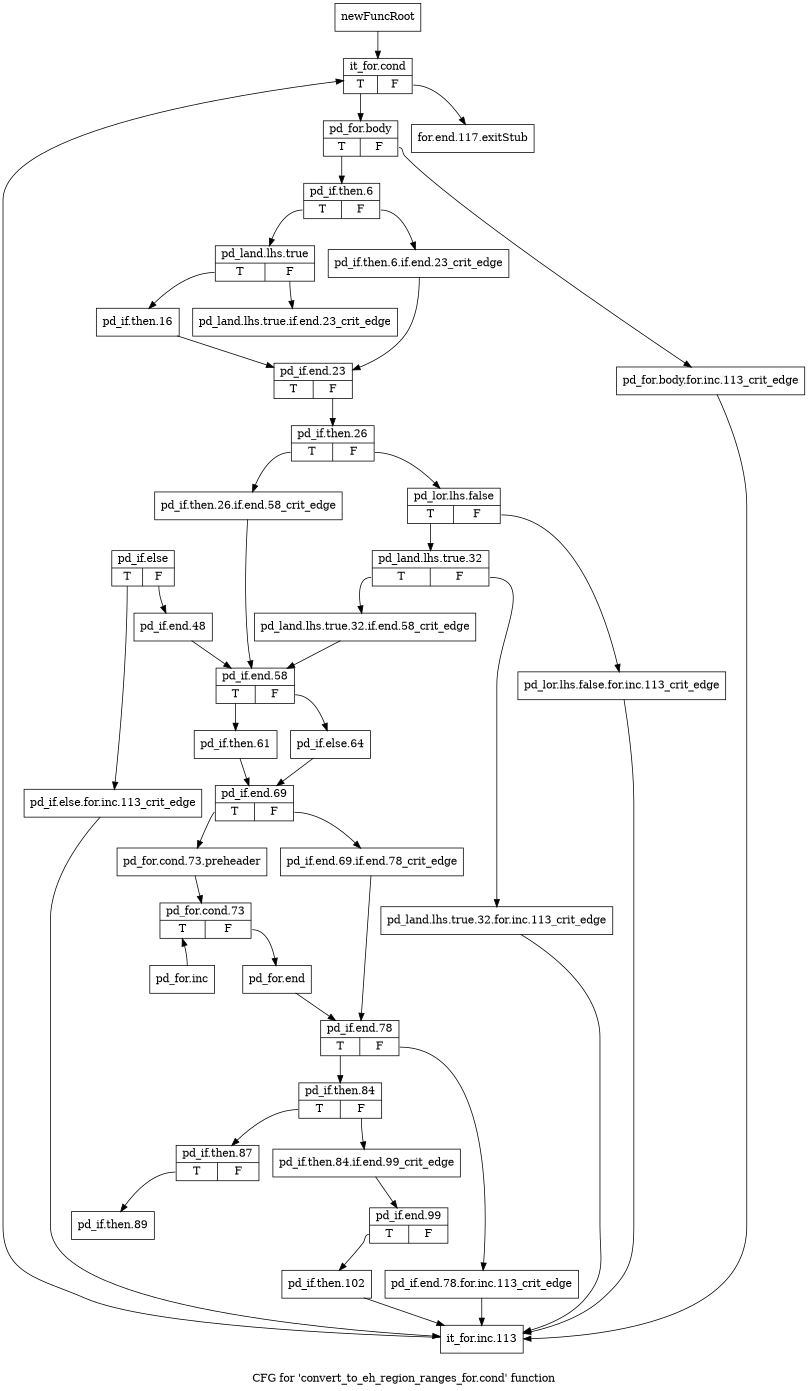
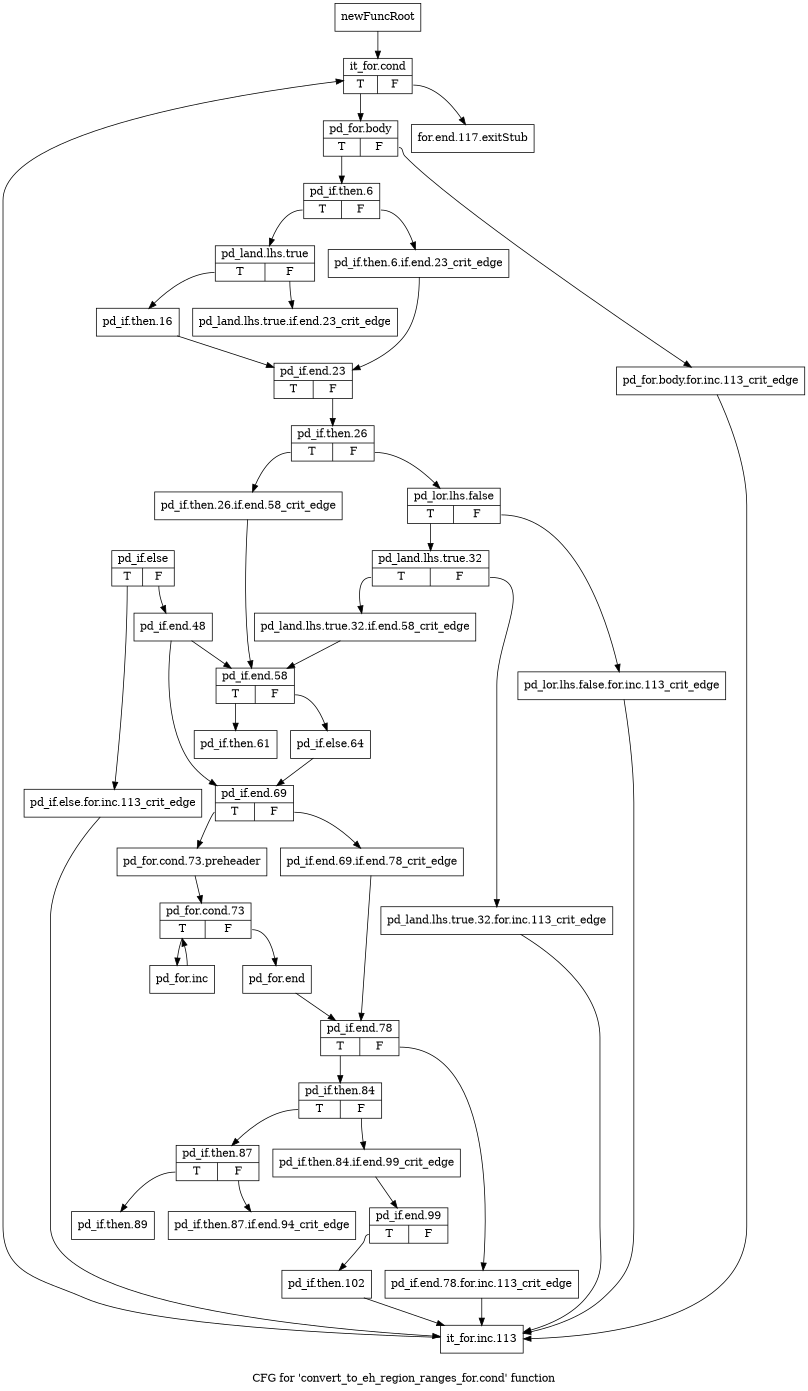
(243, 768) -> (173, 717)
none -> (179, 948)
none -> (262, 1226)
